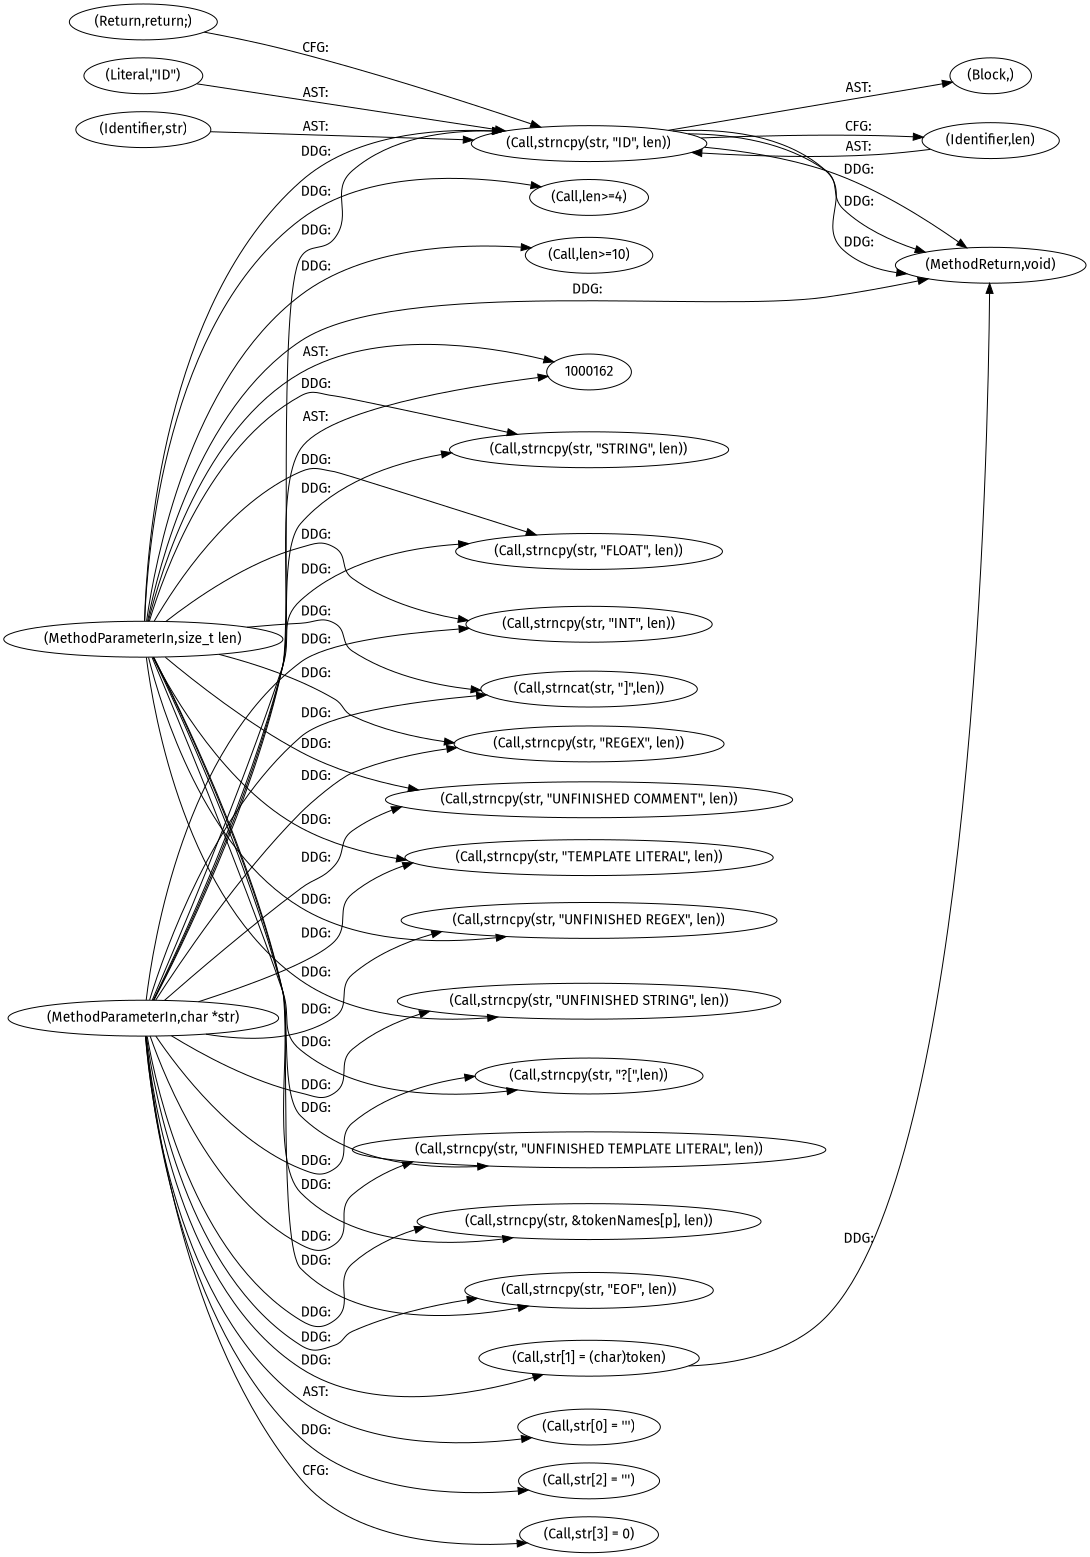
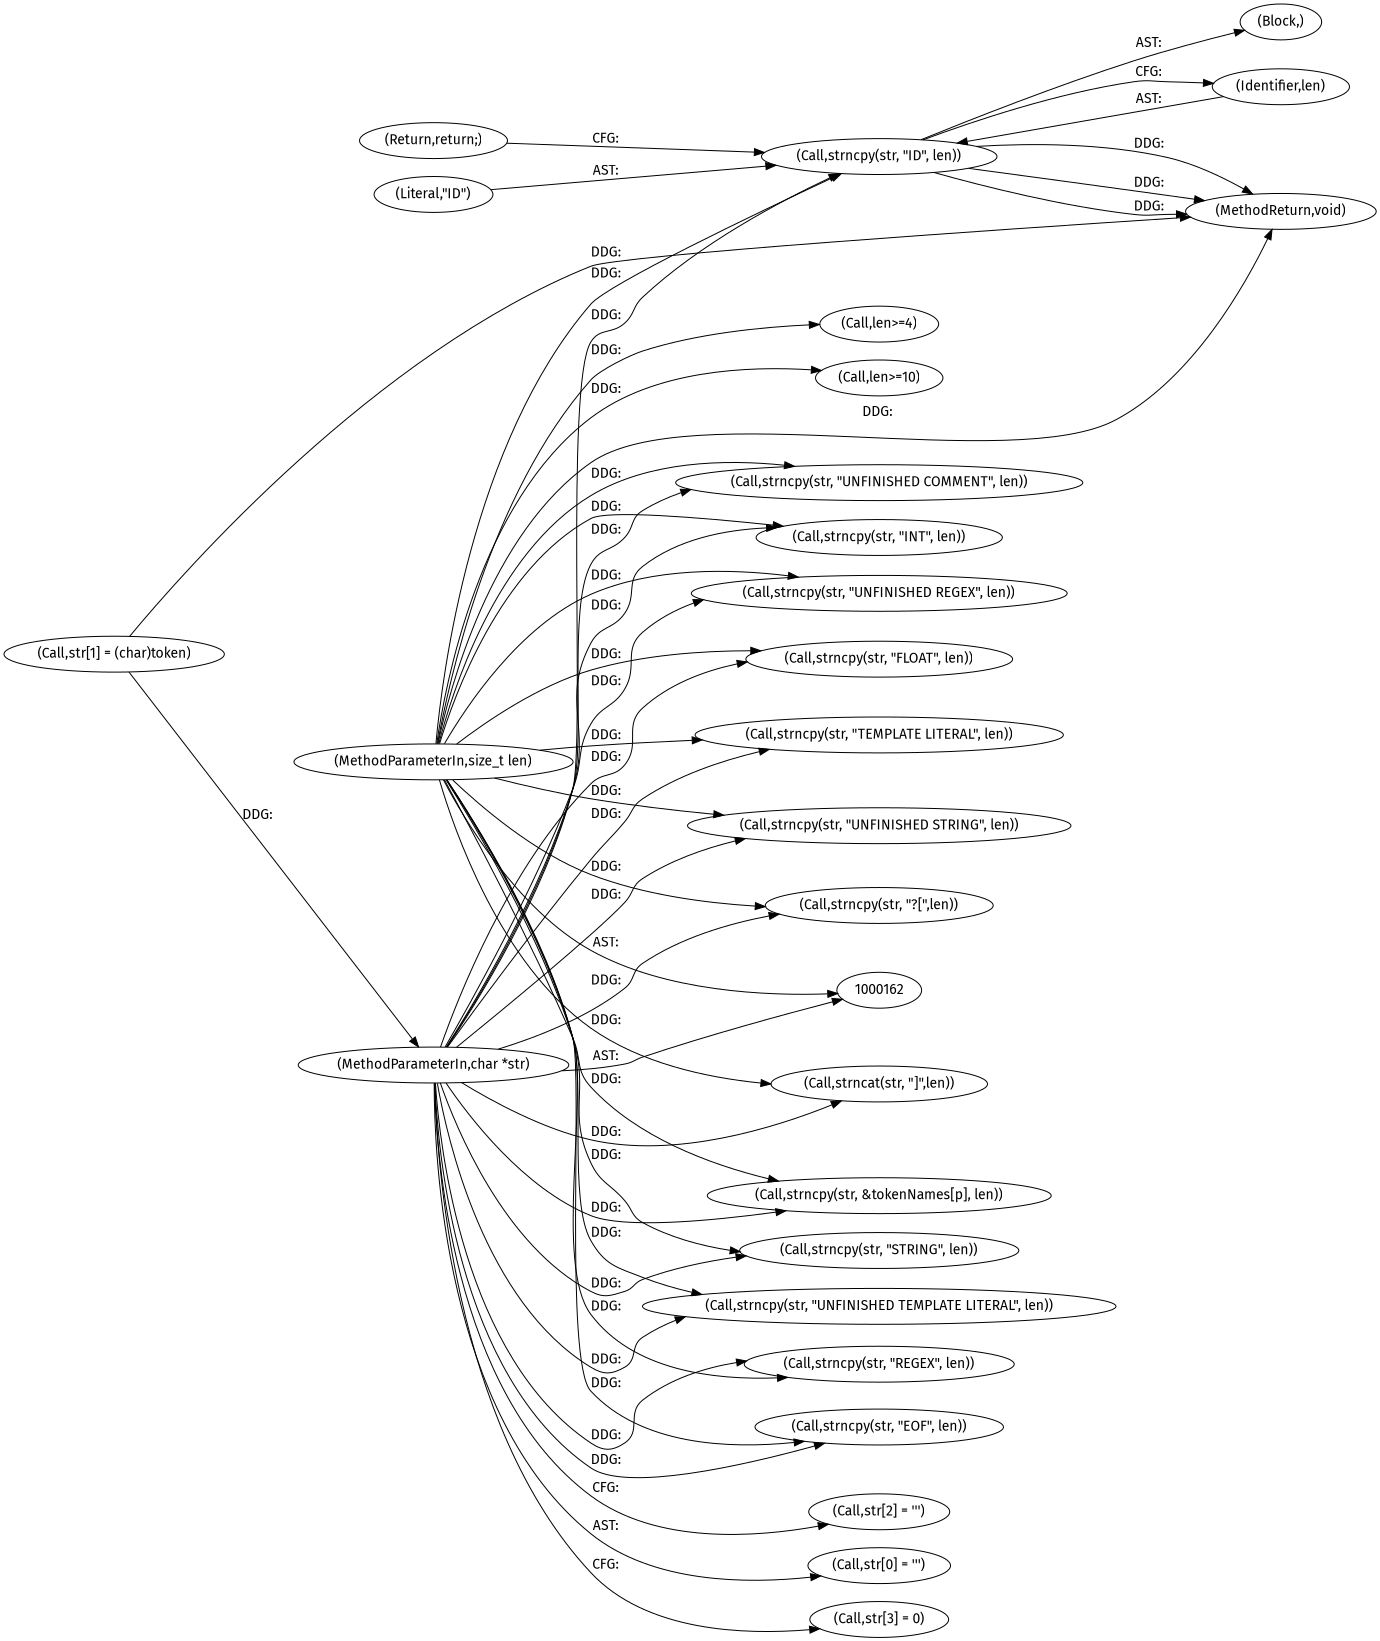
(143, 130) -> none
(250, 1322) -> (271, 855)
(318, 1431) -> (608, 1488)
